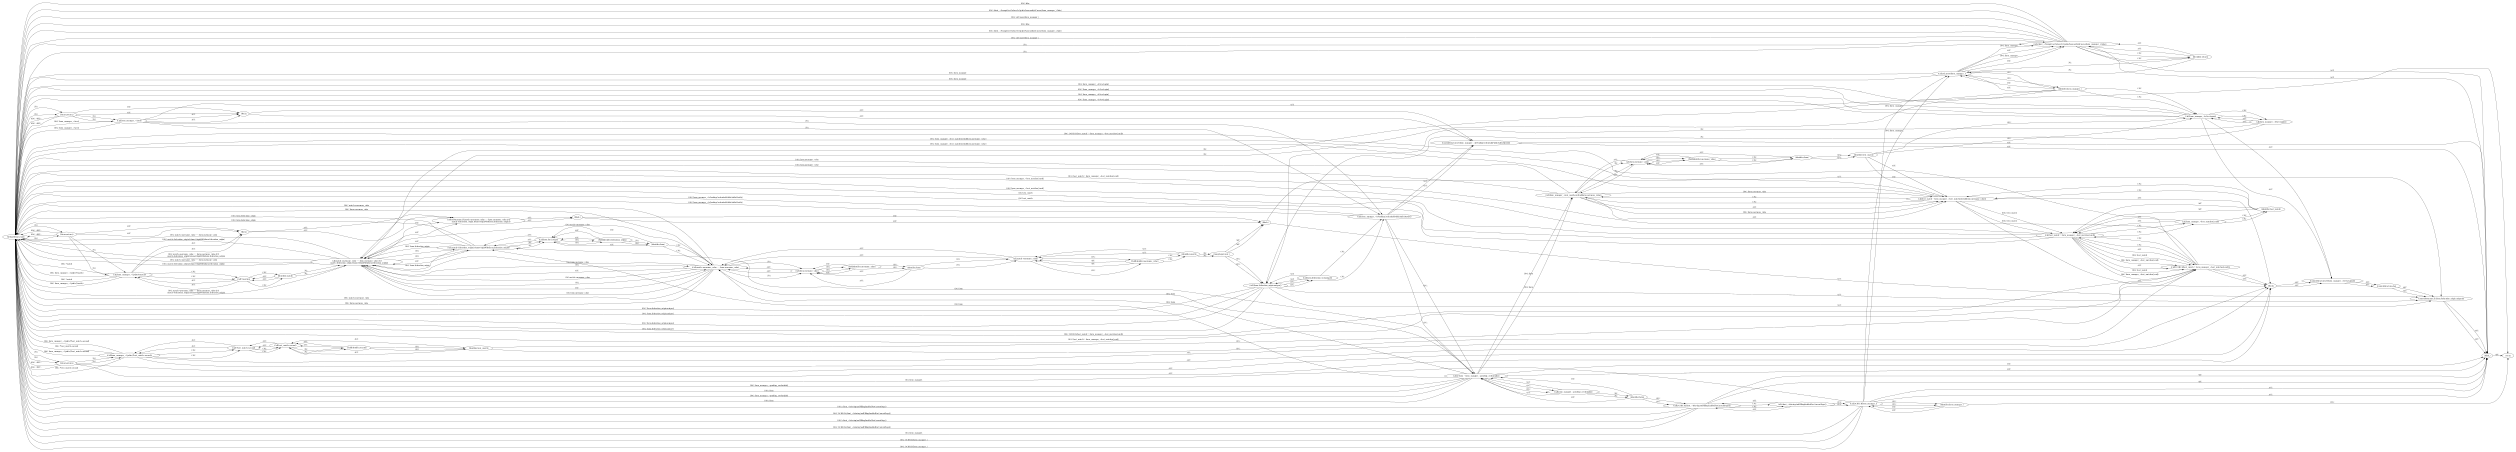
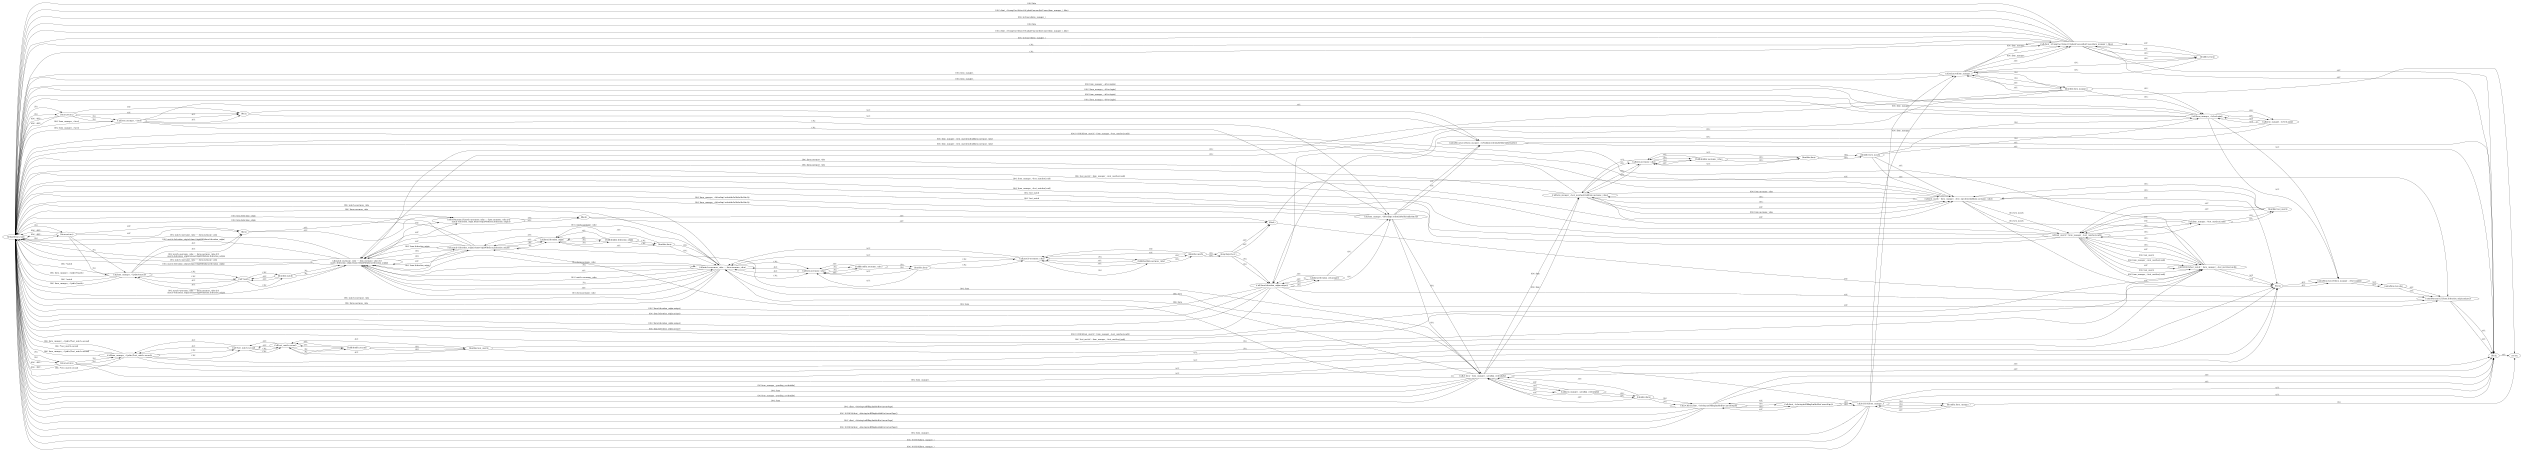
(548, 240) -> (552, 240)
(244, 279) -> (244, 279)
